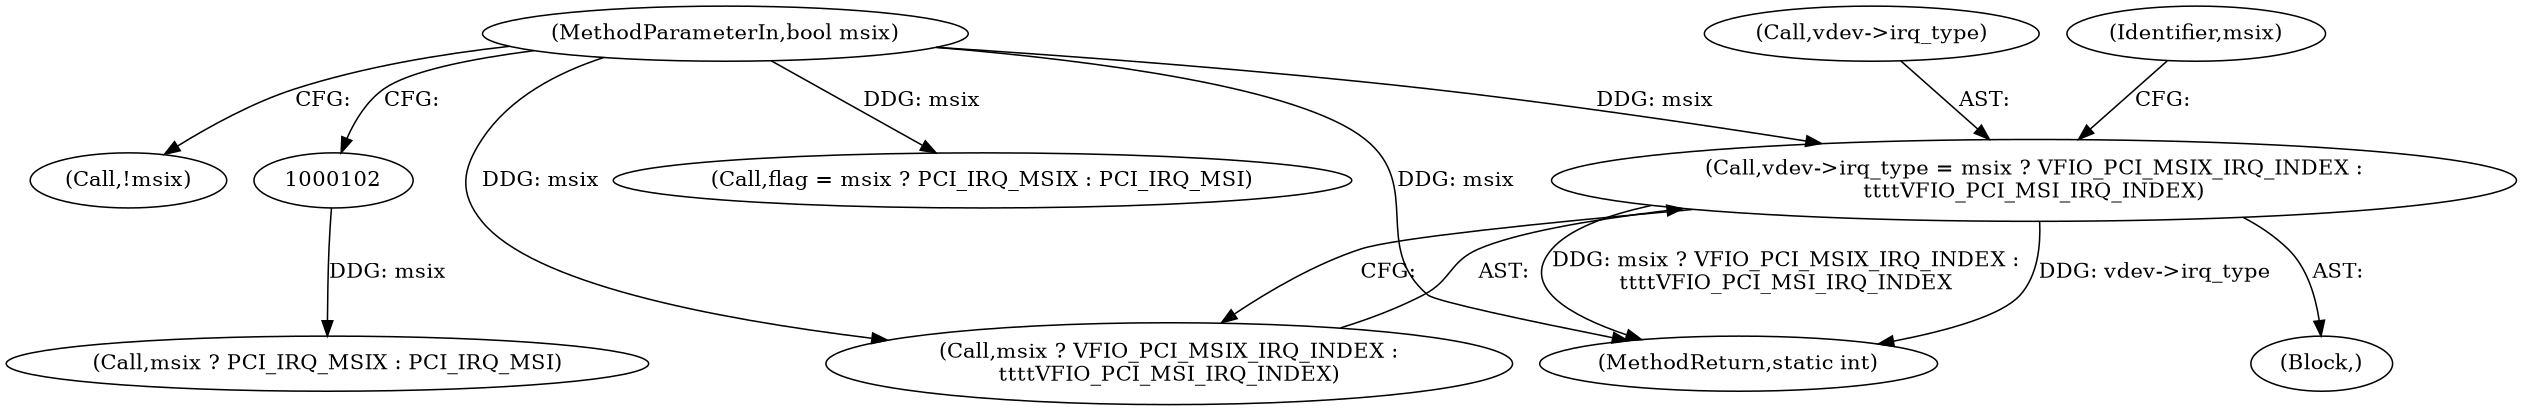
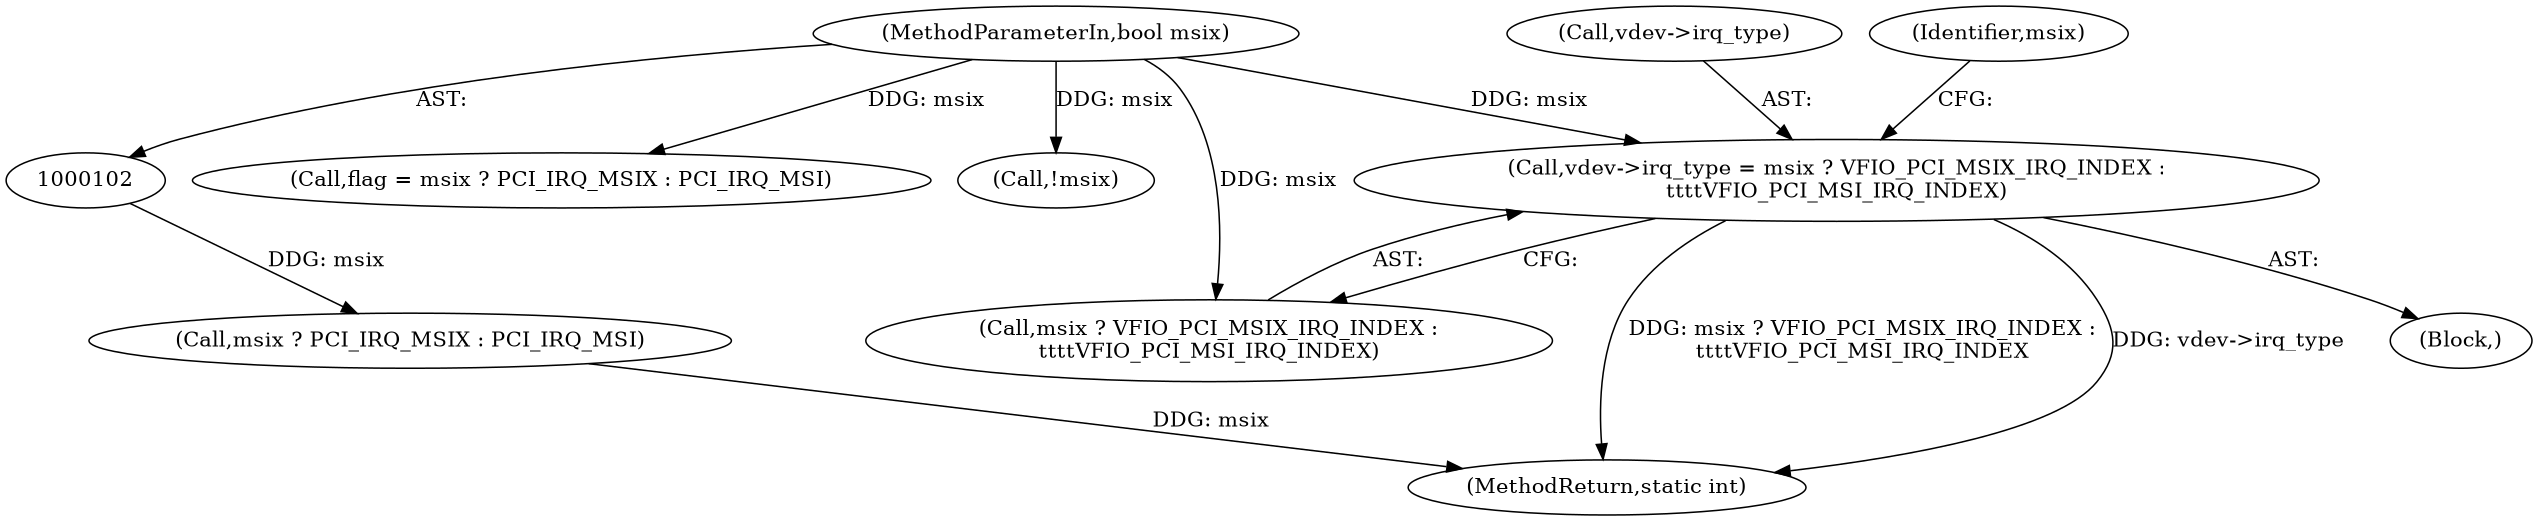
(327, 100) -> (1115, 100)
(415, 100) -> (445, 100)
(1331, 120) -> (1018, 415)
